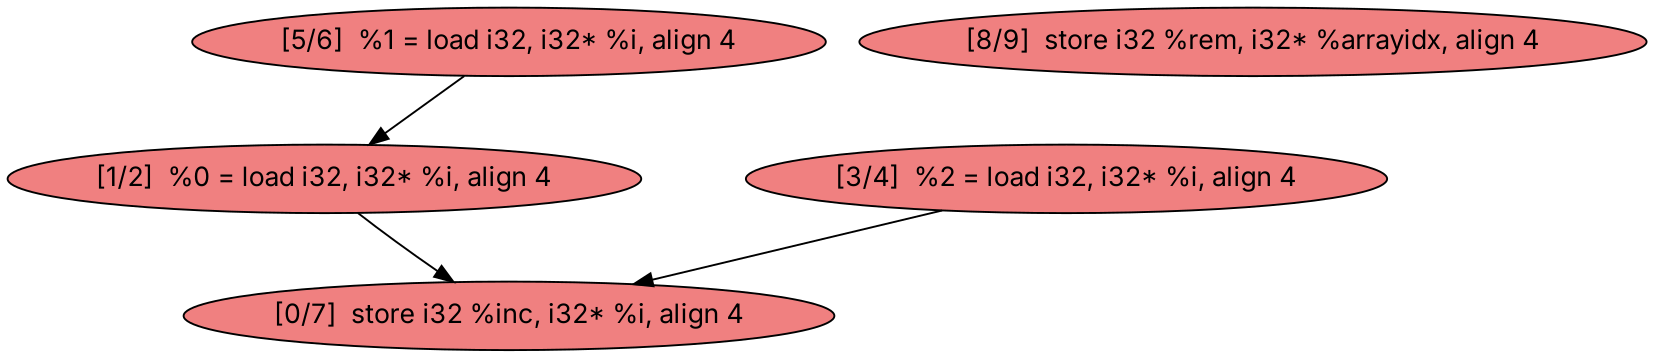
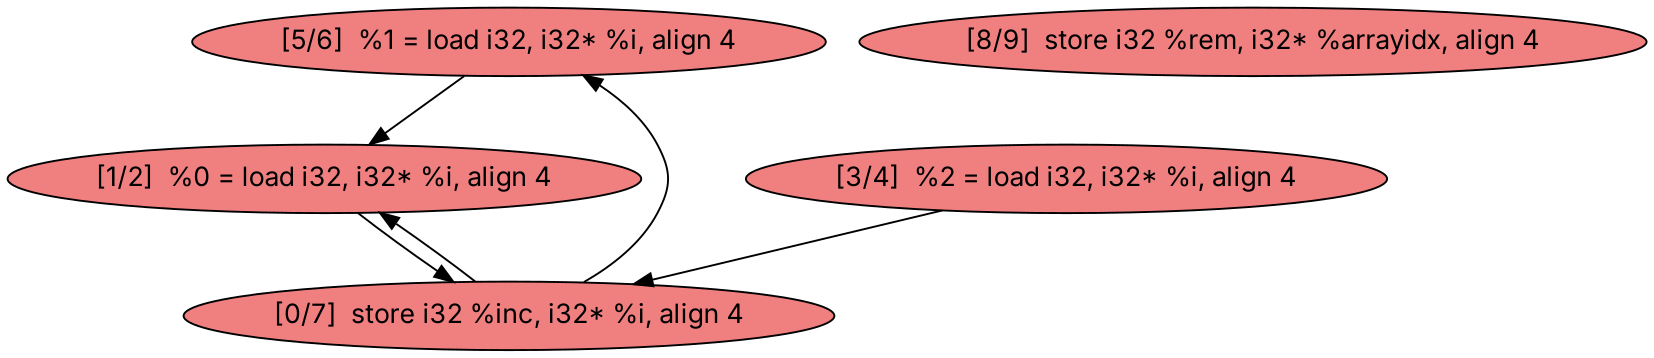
none -> (667, 188)
none -> (436, 252)
